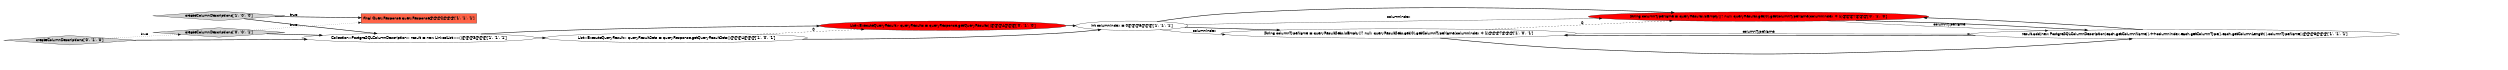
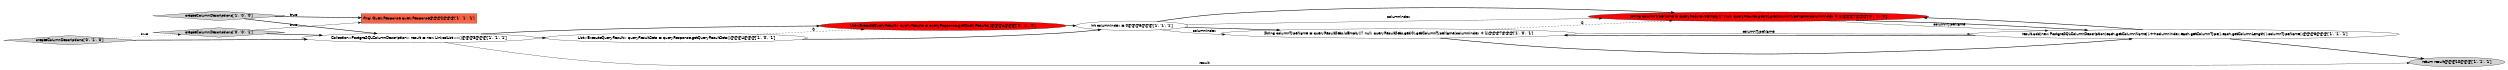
(297, 27) -> (297, 27)
none -> (2457, 62)
